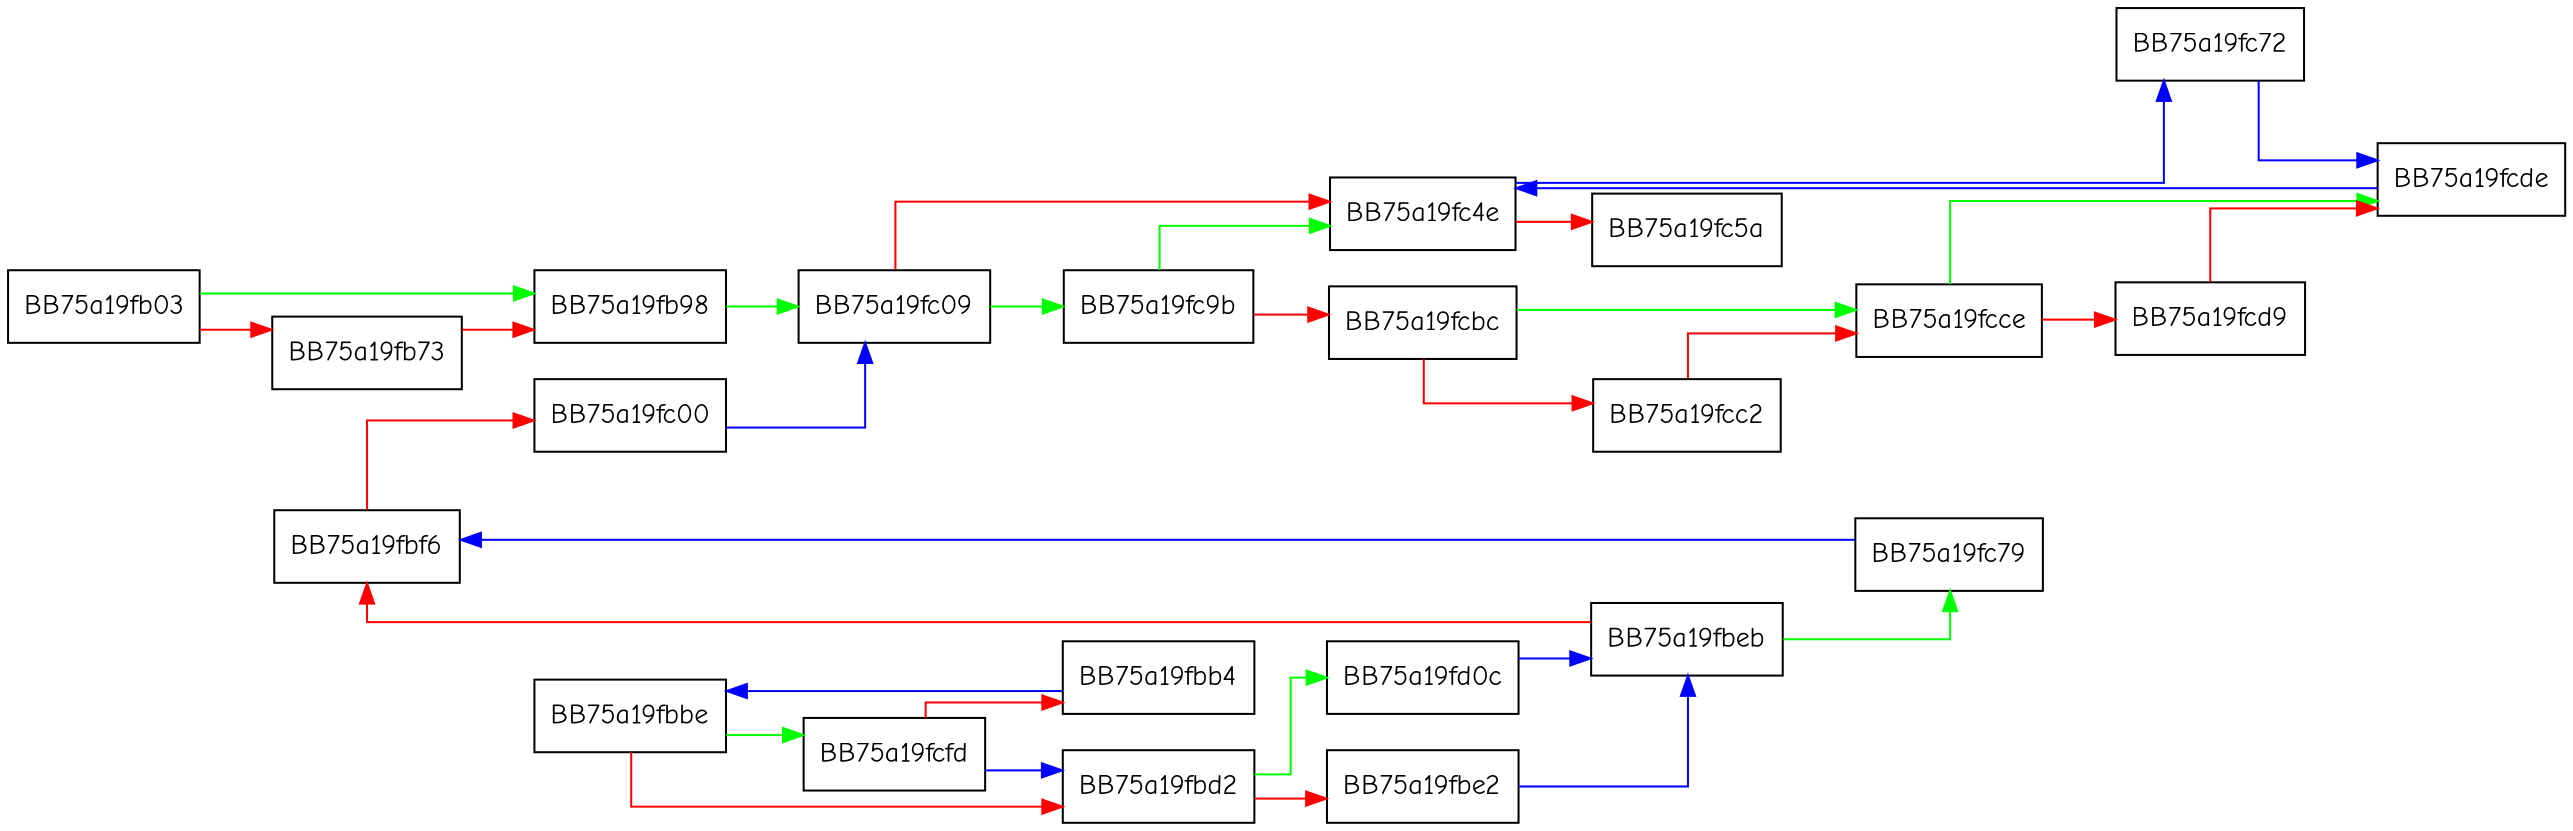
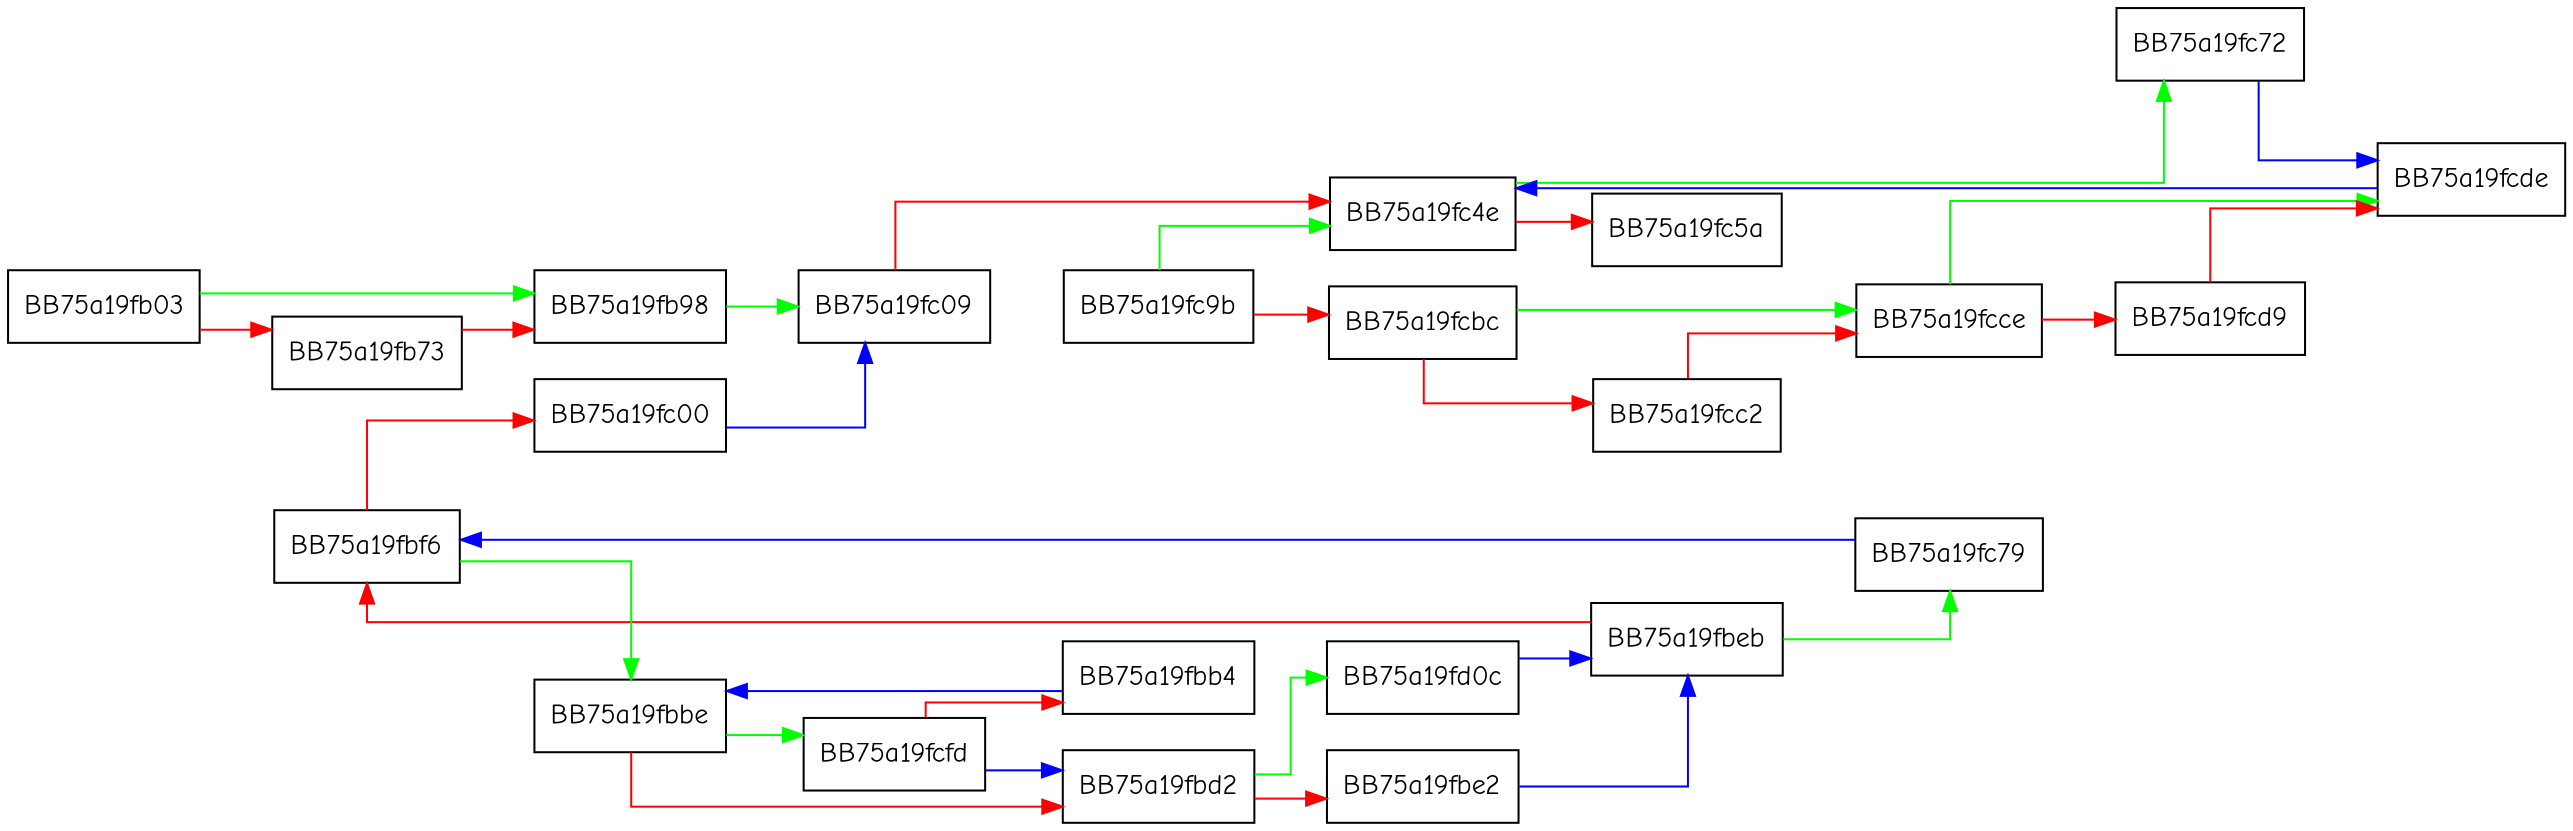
(1881, 183) -> (1881, 183)
(1017, 307) -> none
none -> (595, 561)
